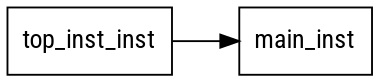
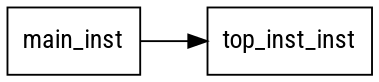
(196, 41) -> (164, 41)
